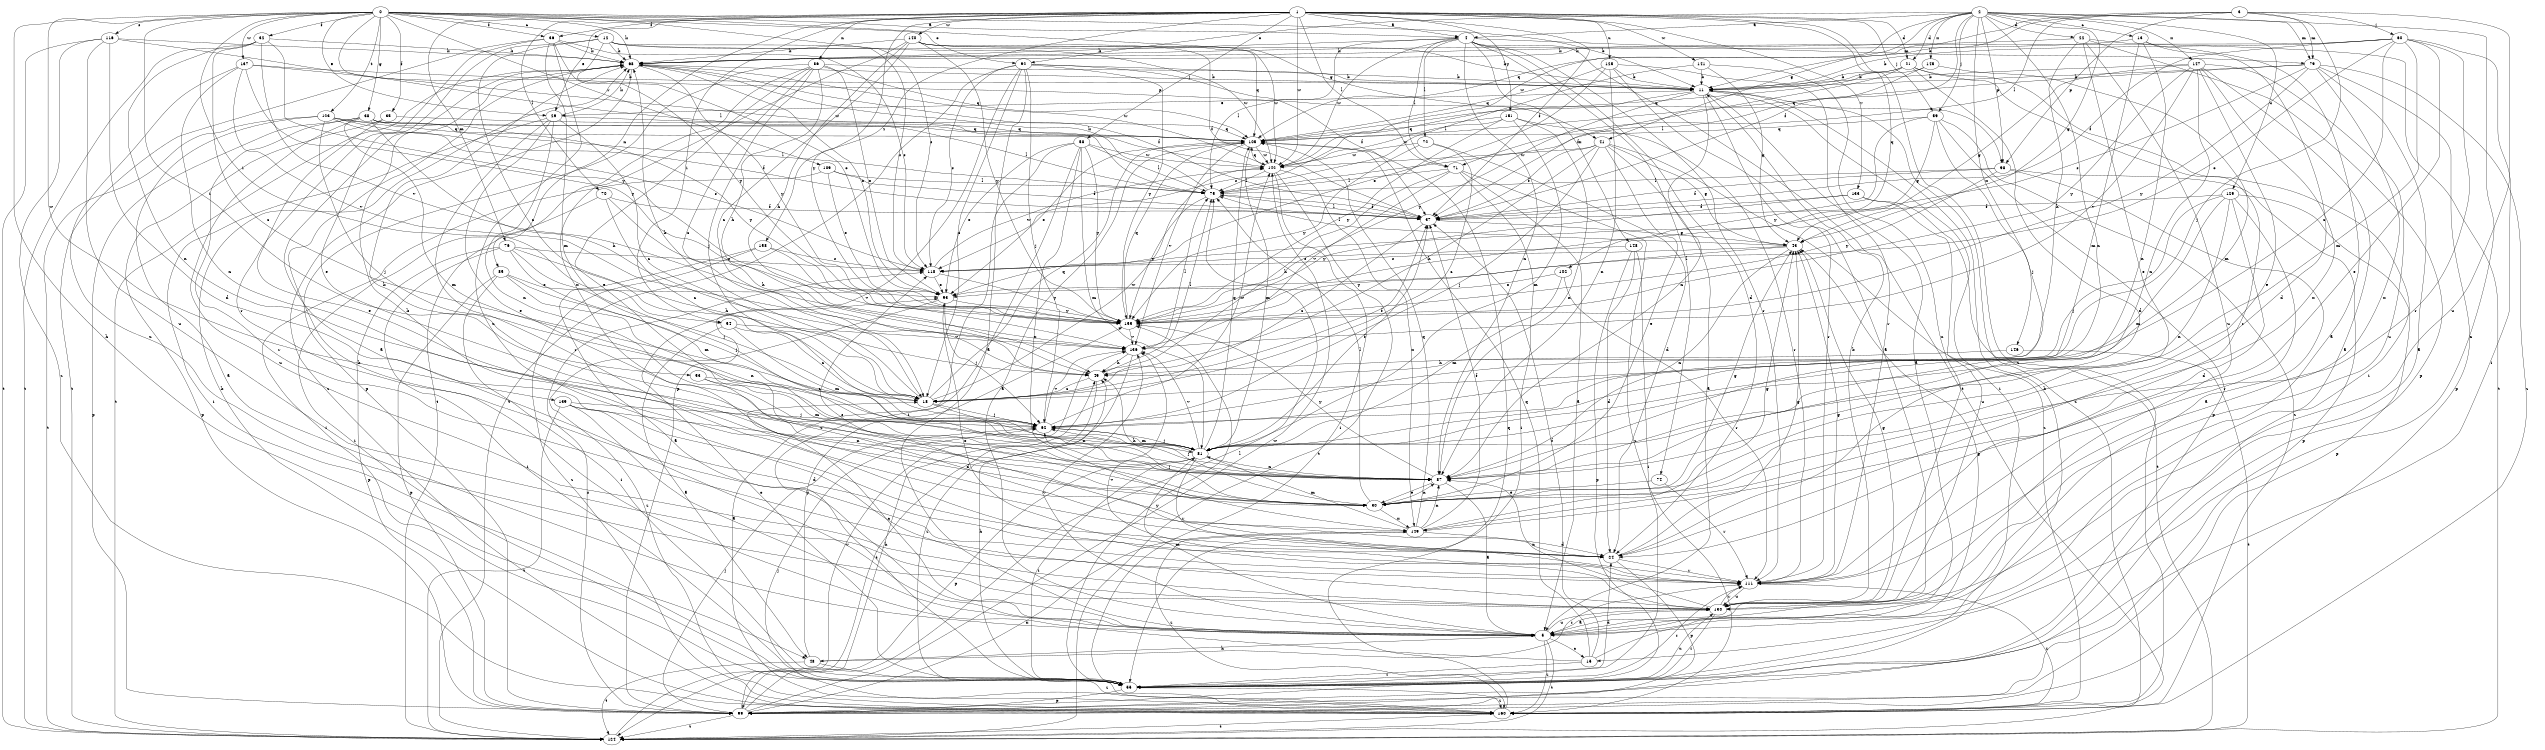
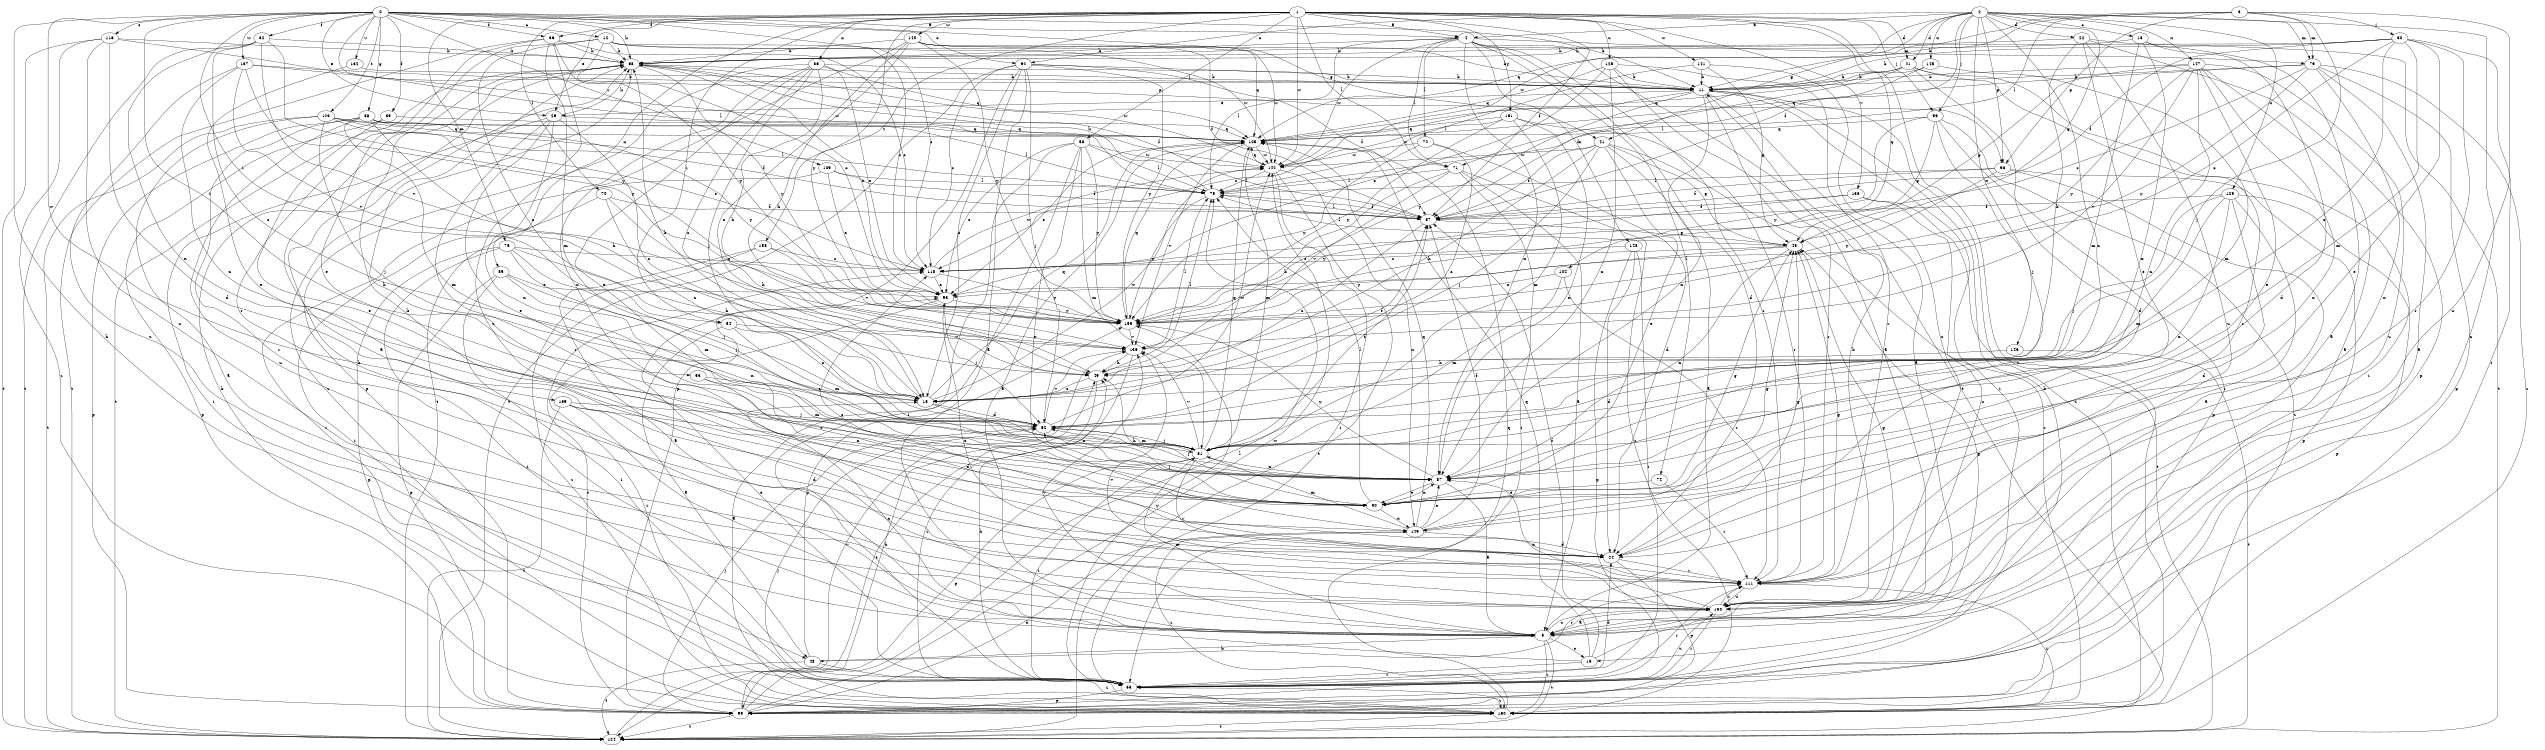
none -> (355, 64)
(995, 415) -> (995, 415)
